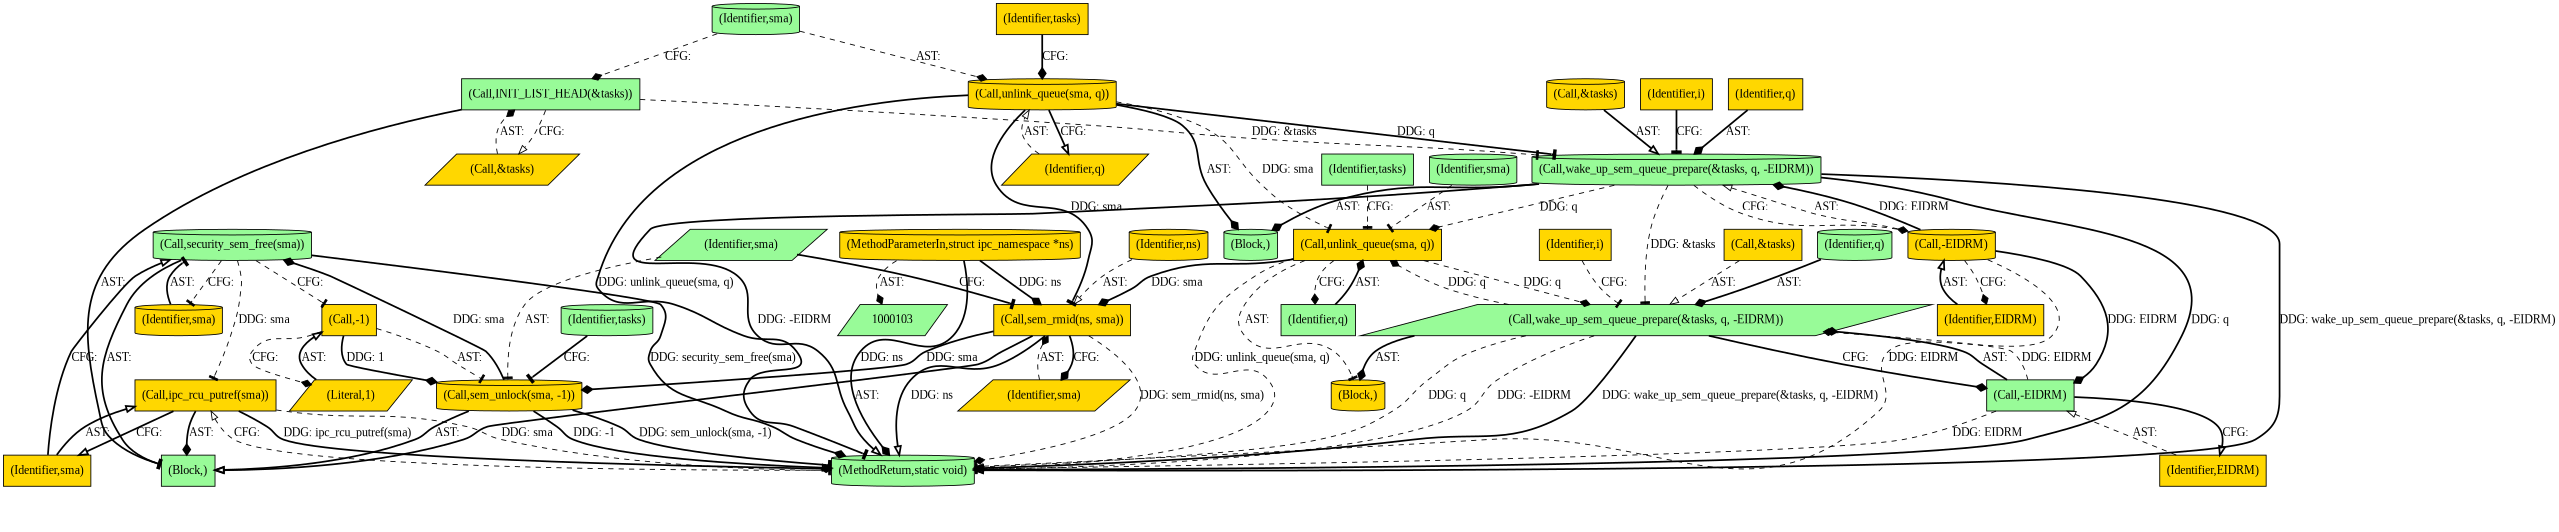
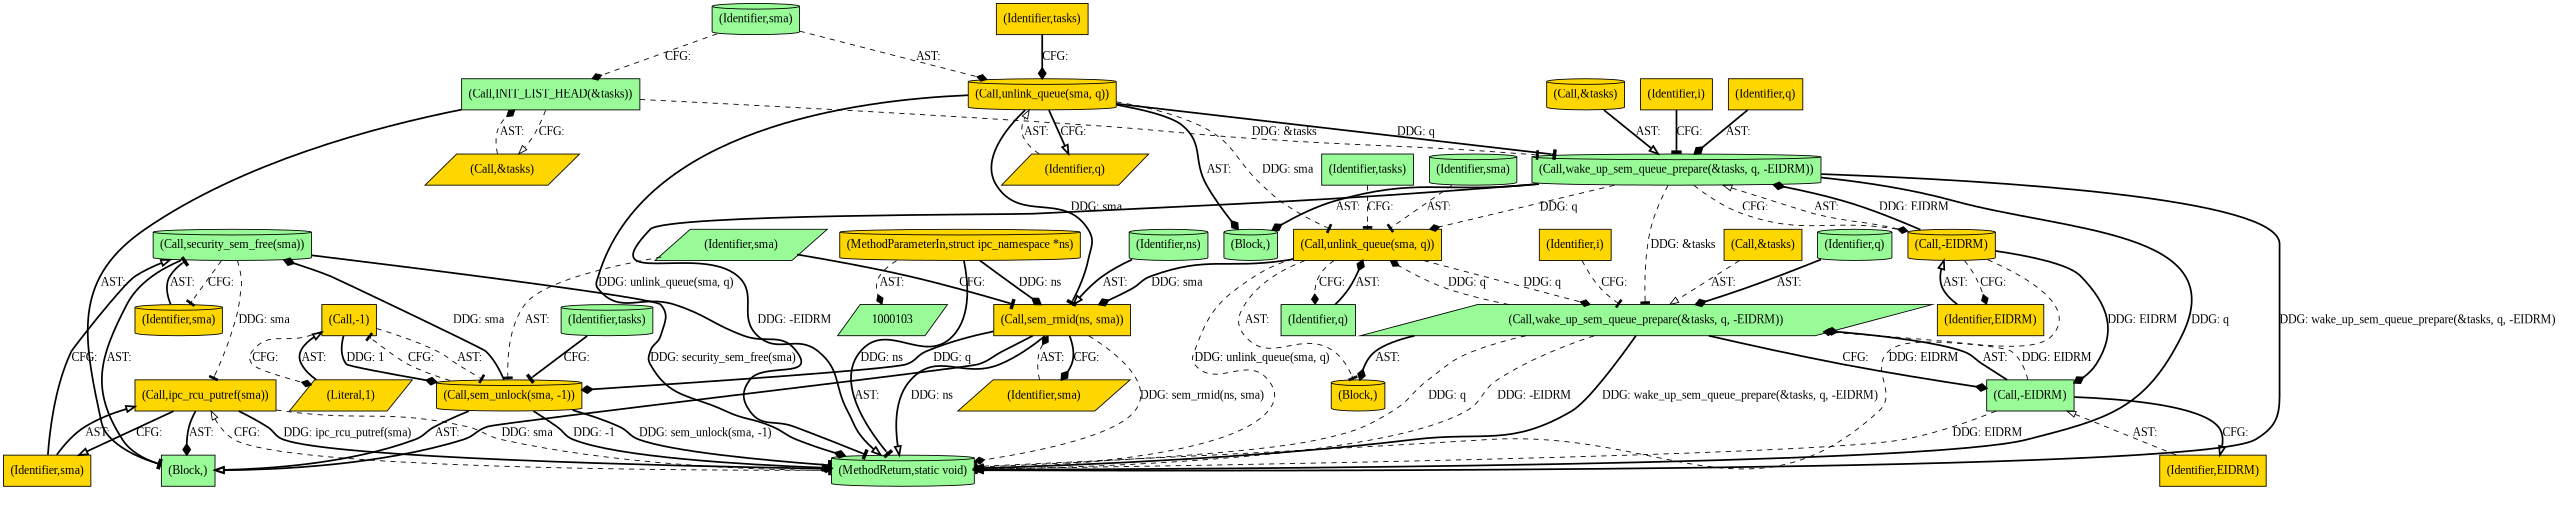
(1169, 245) -> (1169, 245)
(1104, 276) -> (1104, 276)
(289, 281) -> (408, 364)
(890, 340) -> (890, 340)
(952, 358) -> (952, 358)
